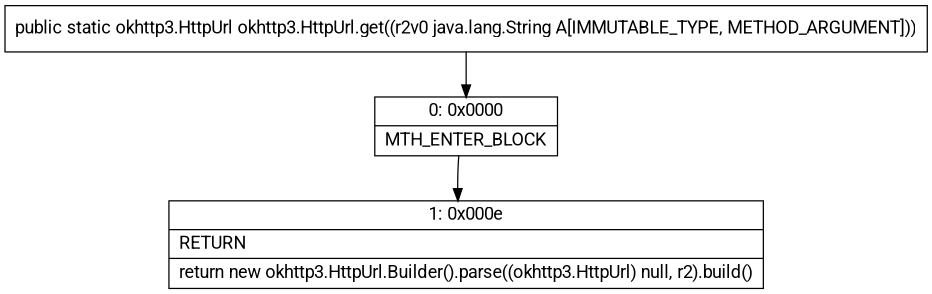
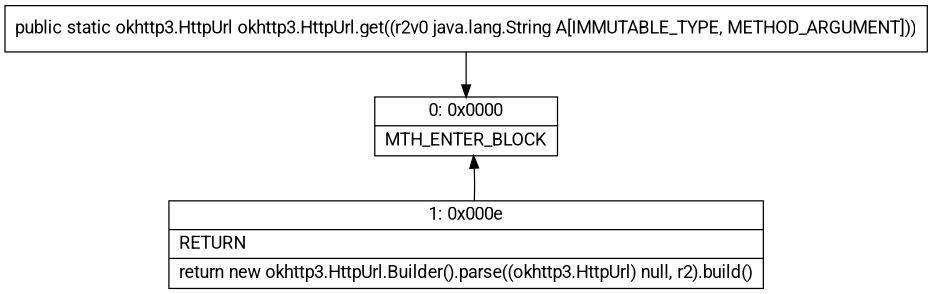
(458, 172) -> (475, 185)
